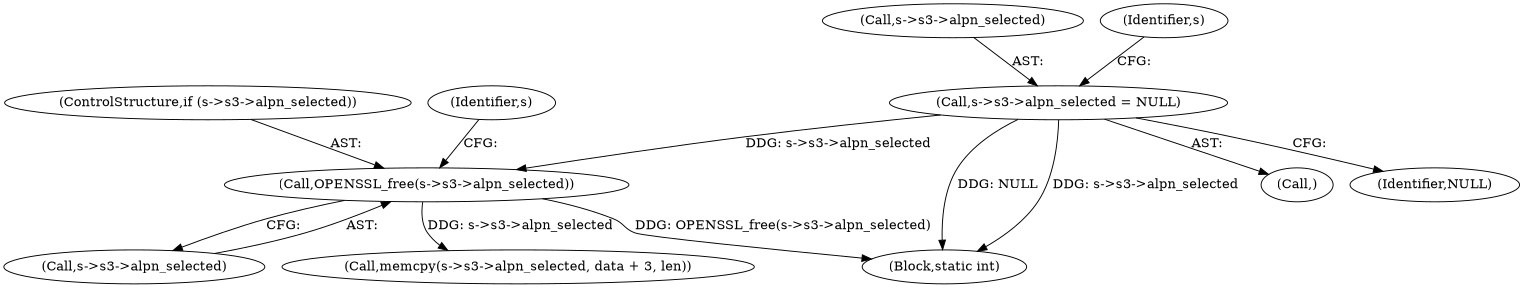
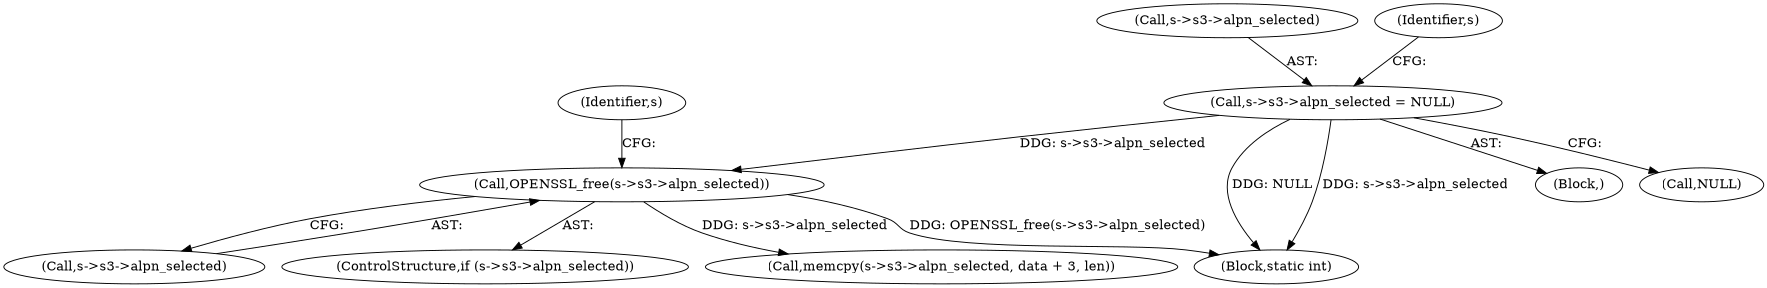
(313, 142) -> (558, 223)
(1297, 185) -> (1579, 185)
(1435, 185) -> (1702, 185)
